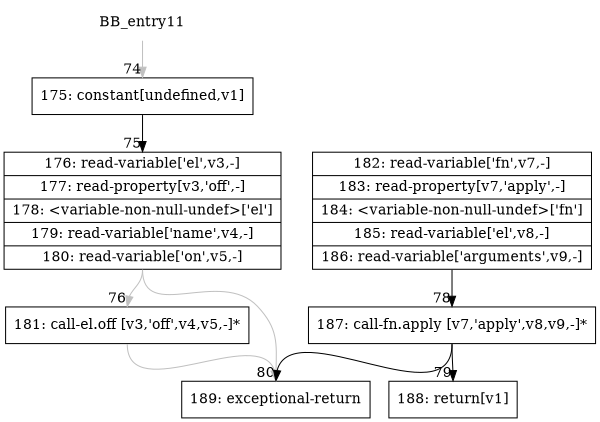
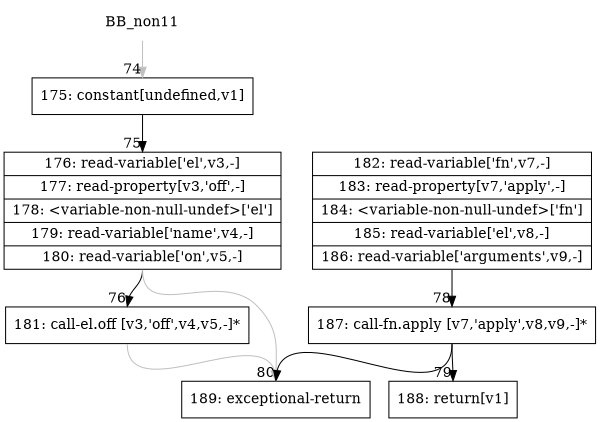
(143, 22) -> (143, 22)
(138, 284) -> (138, 284)
